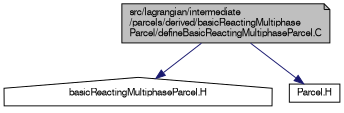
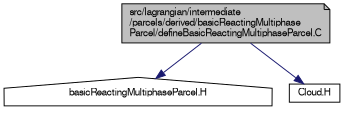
(315, 93) -> (315, 93)
